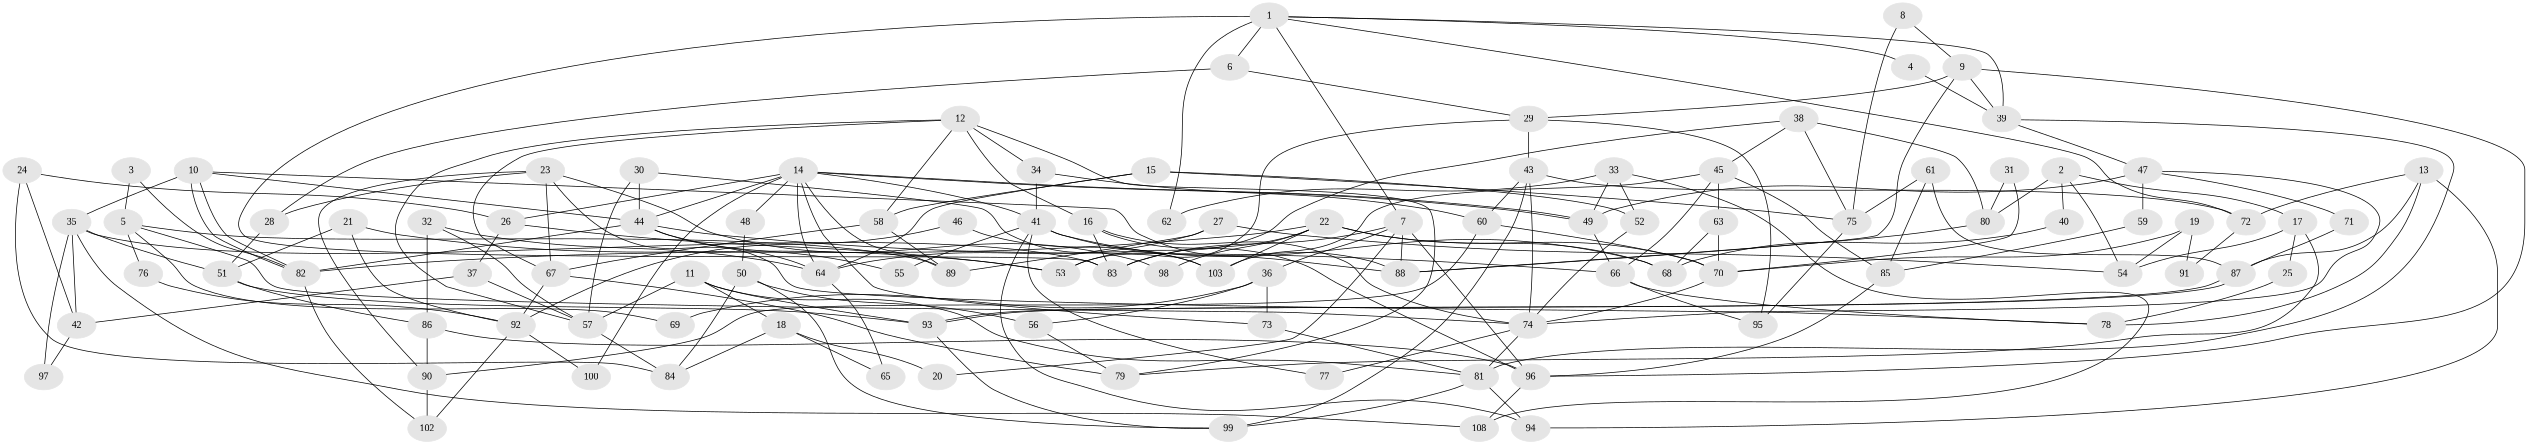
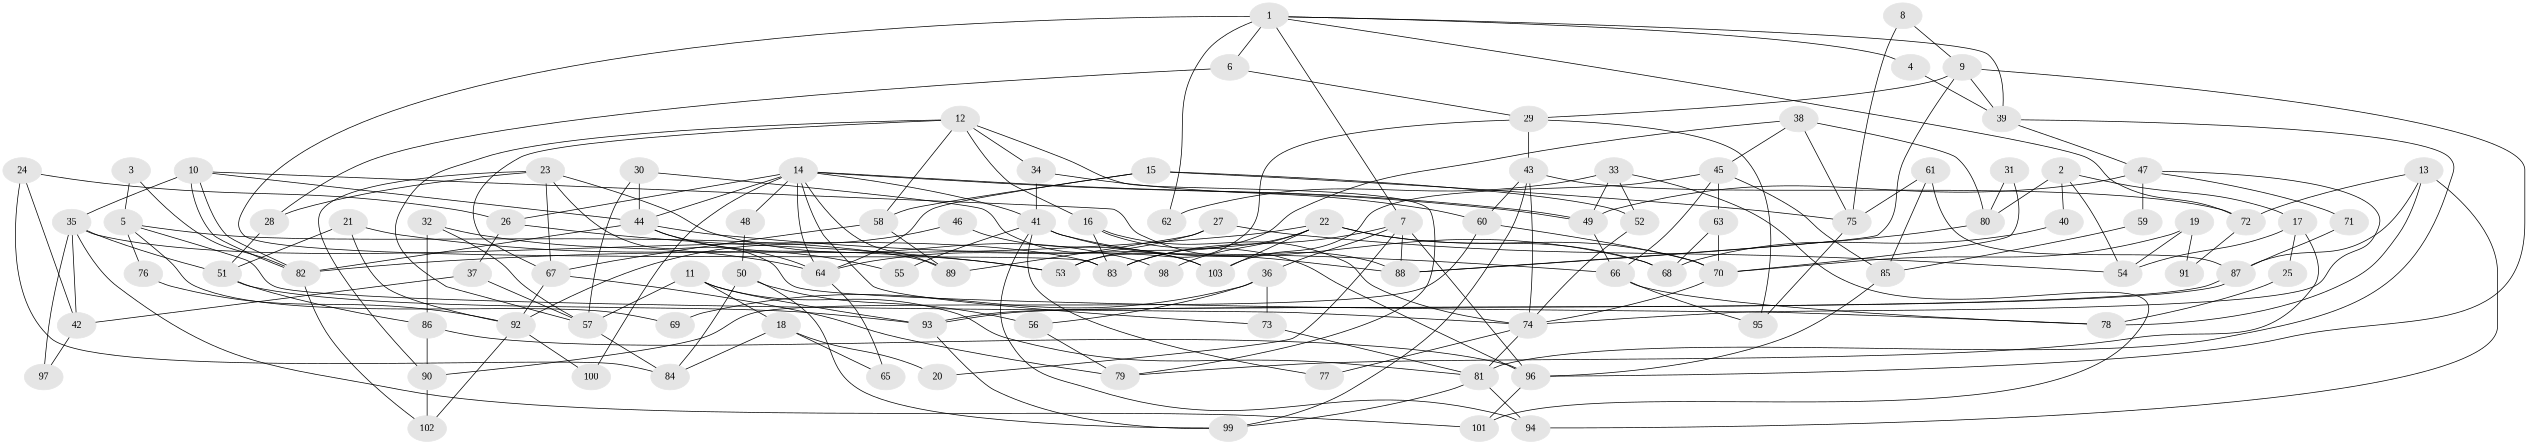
(1479, 429) -> (1479, 429)
